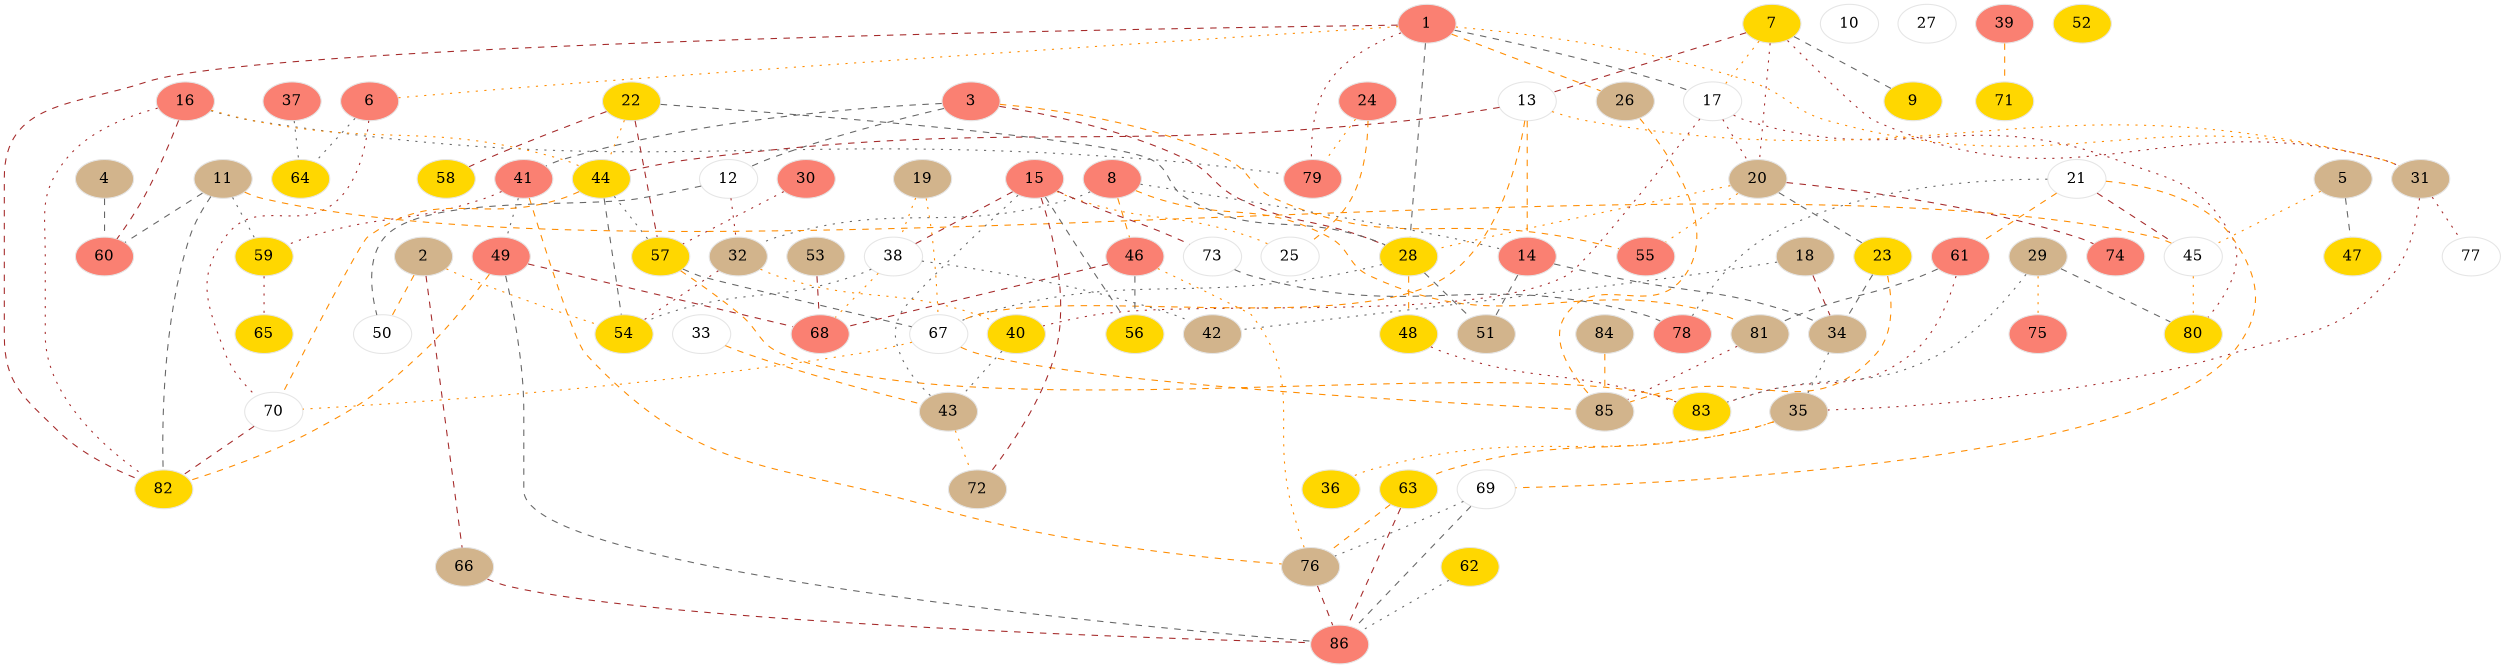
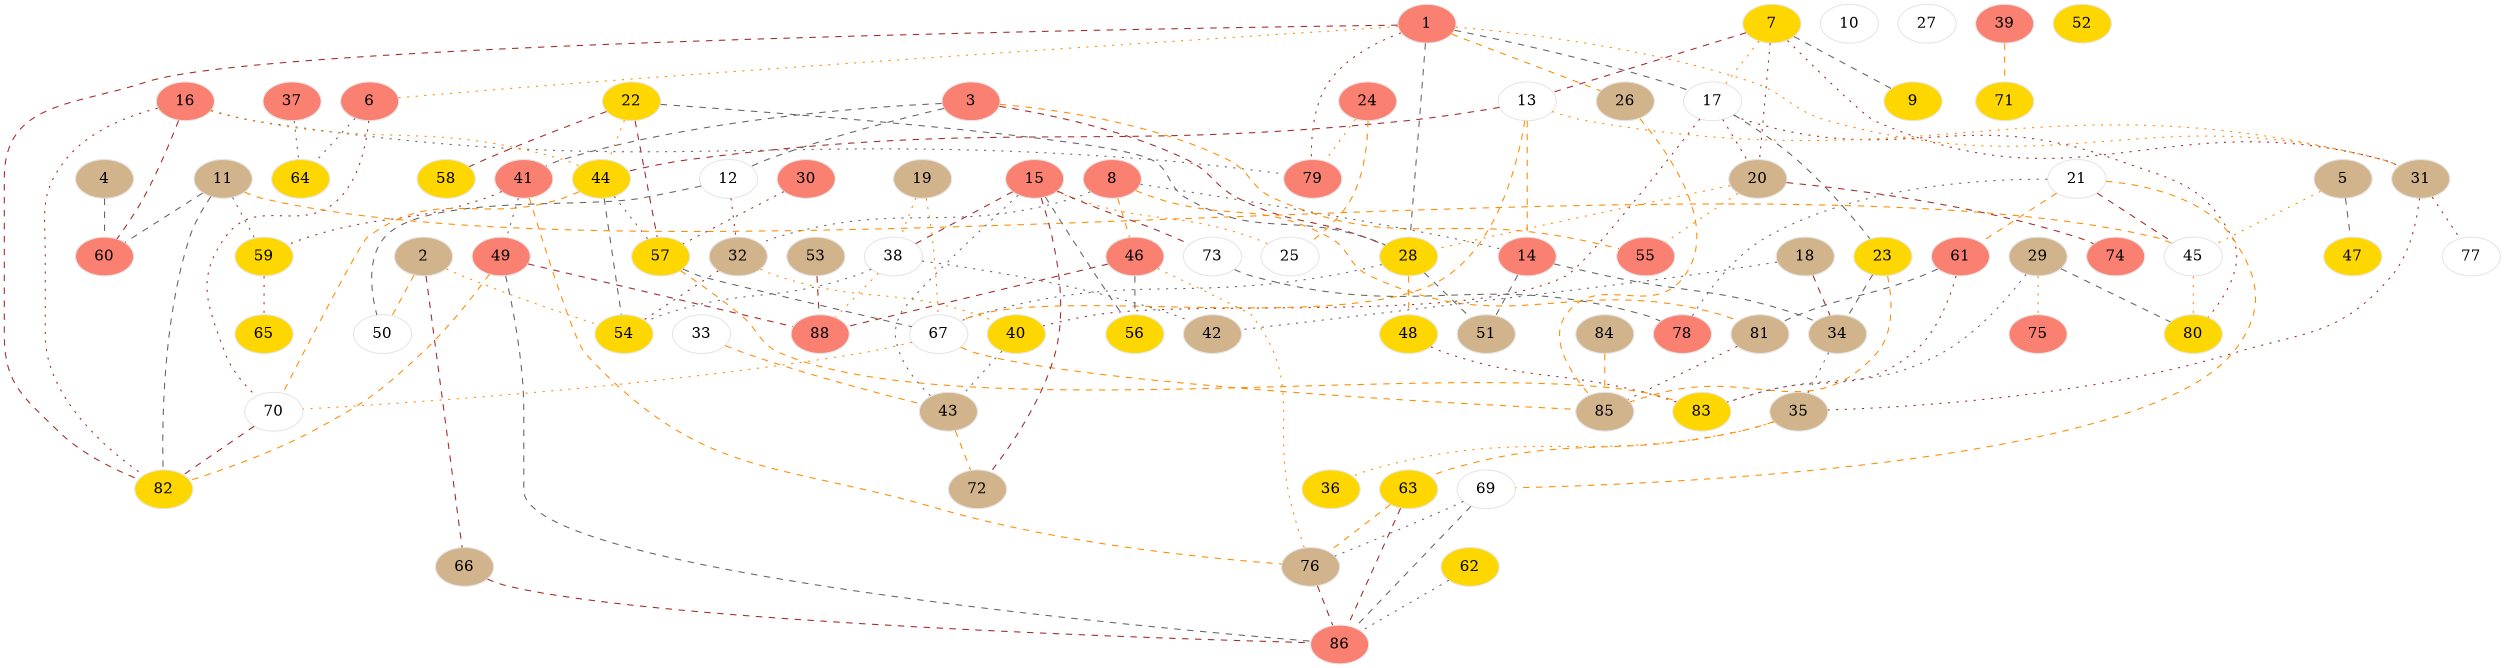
(1824, 220) -> (1808, 170)
(820, 334) -> (820, 334)
(963, 450) -> (963, 450)
